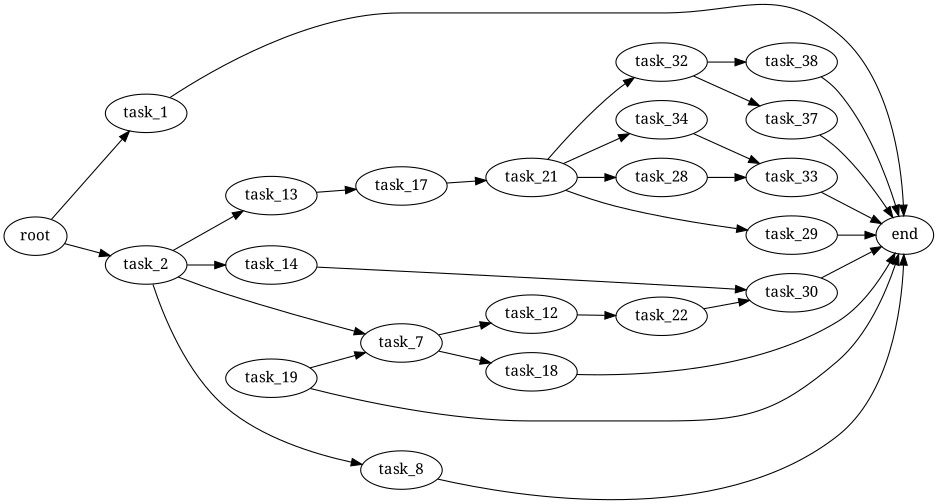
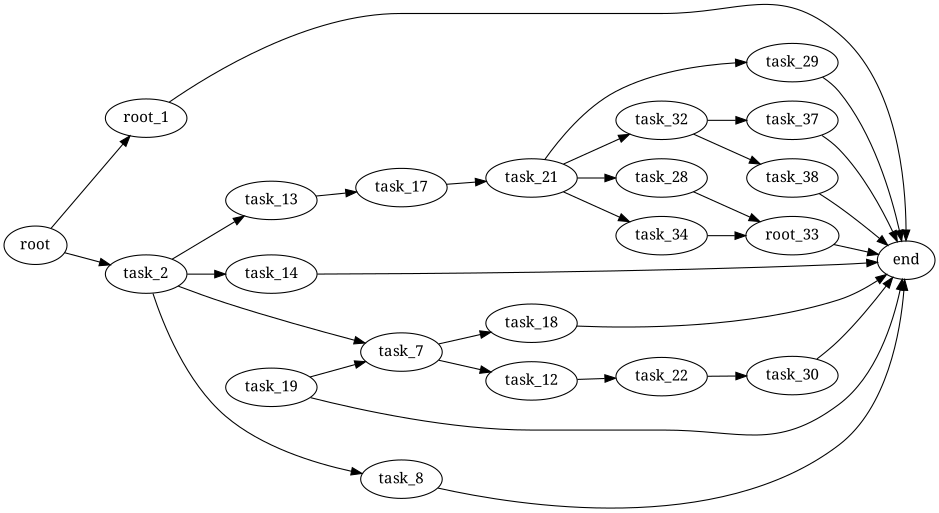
(146, 113) -> (146, 118)
(792, 177) -> (792, 236)
(526, 278) -> (592, 271)
